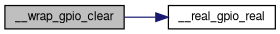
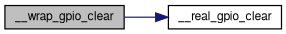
(222, 17) -> (225, 17)
